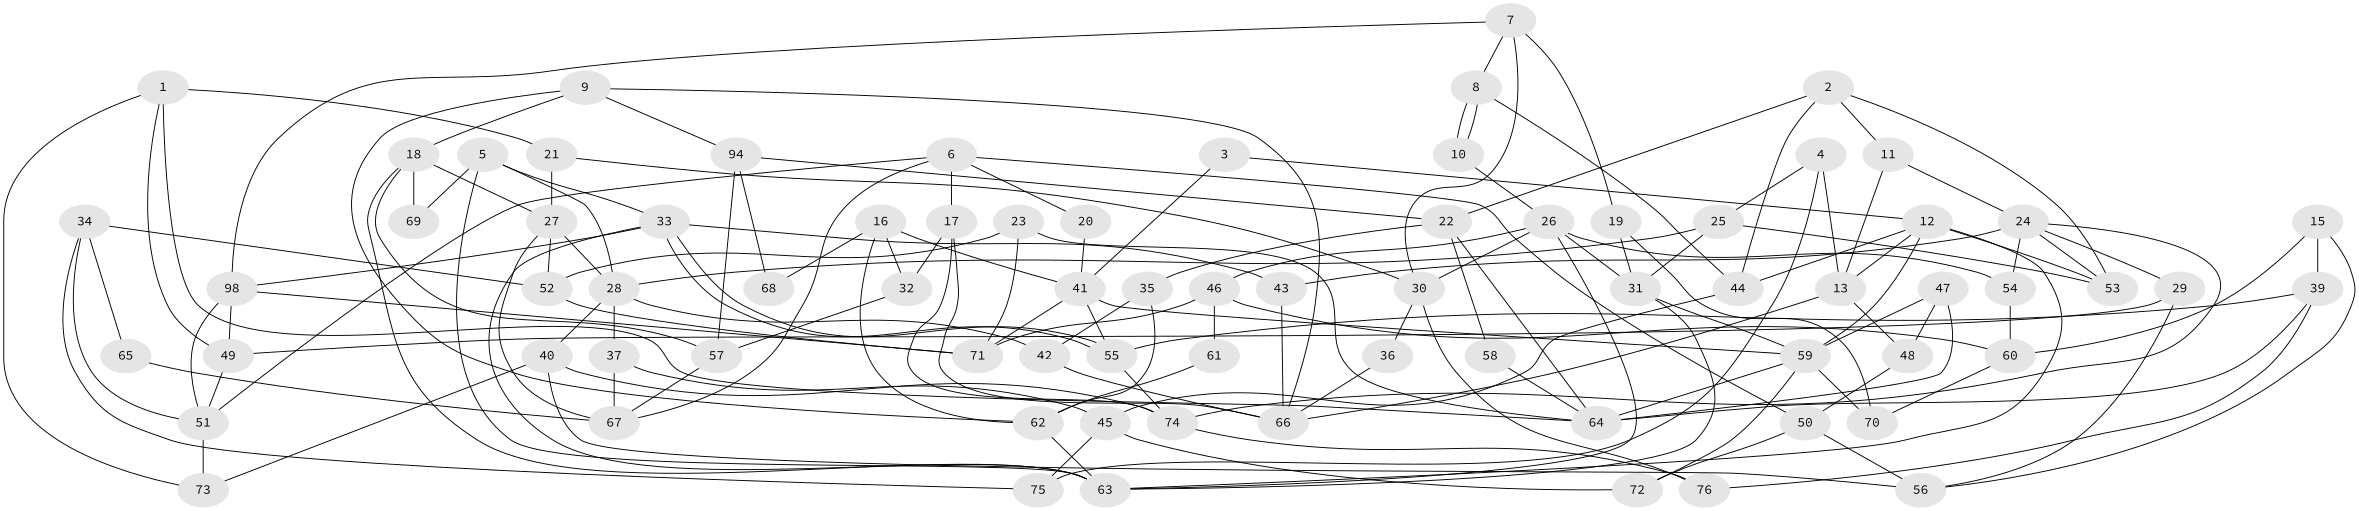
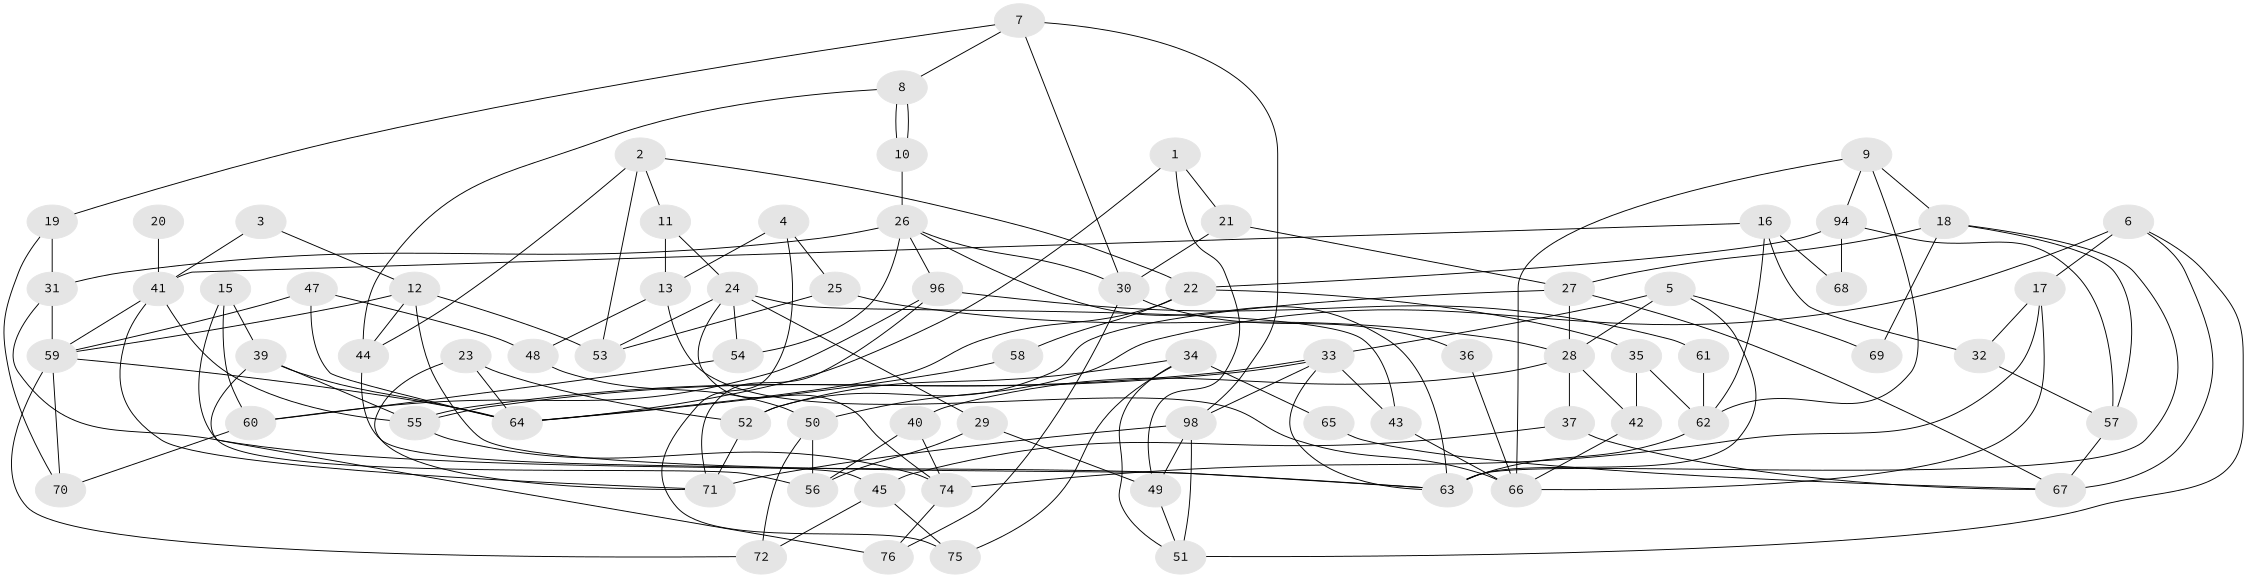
(1042, 200) -> none
(1685, 249) -> none
(1876, 261) -> none
(1214, 289) -> (938, 289)
(203, 490) -> none
